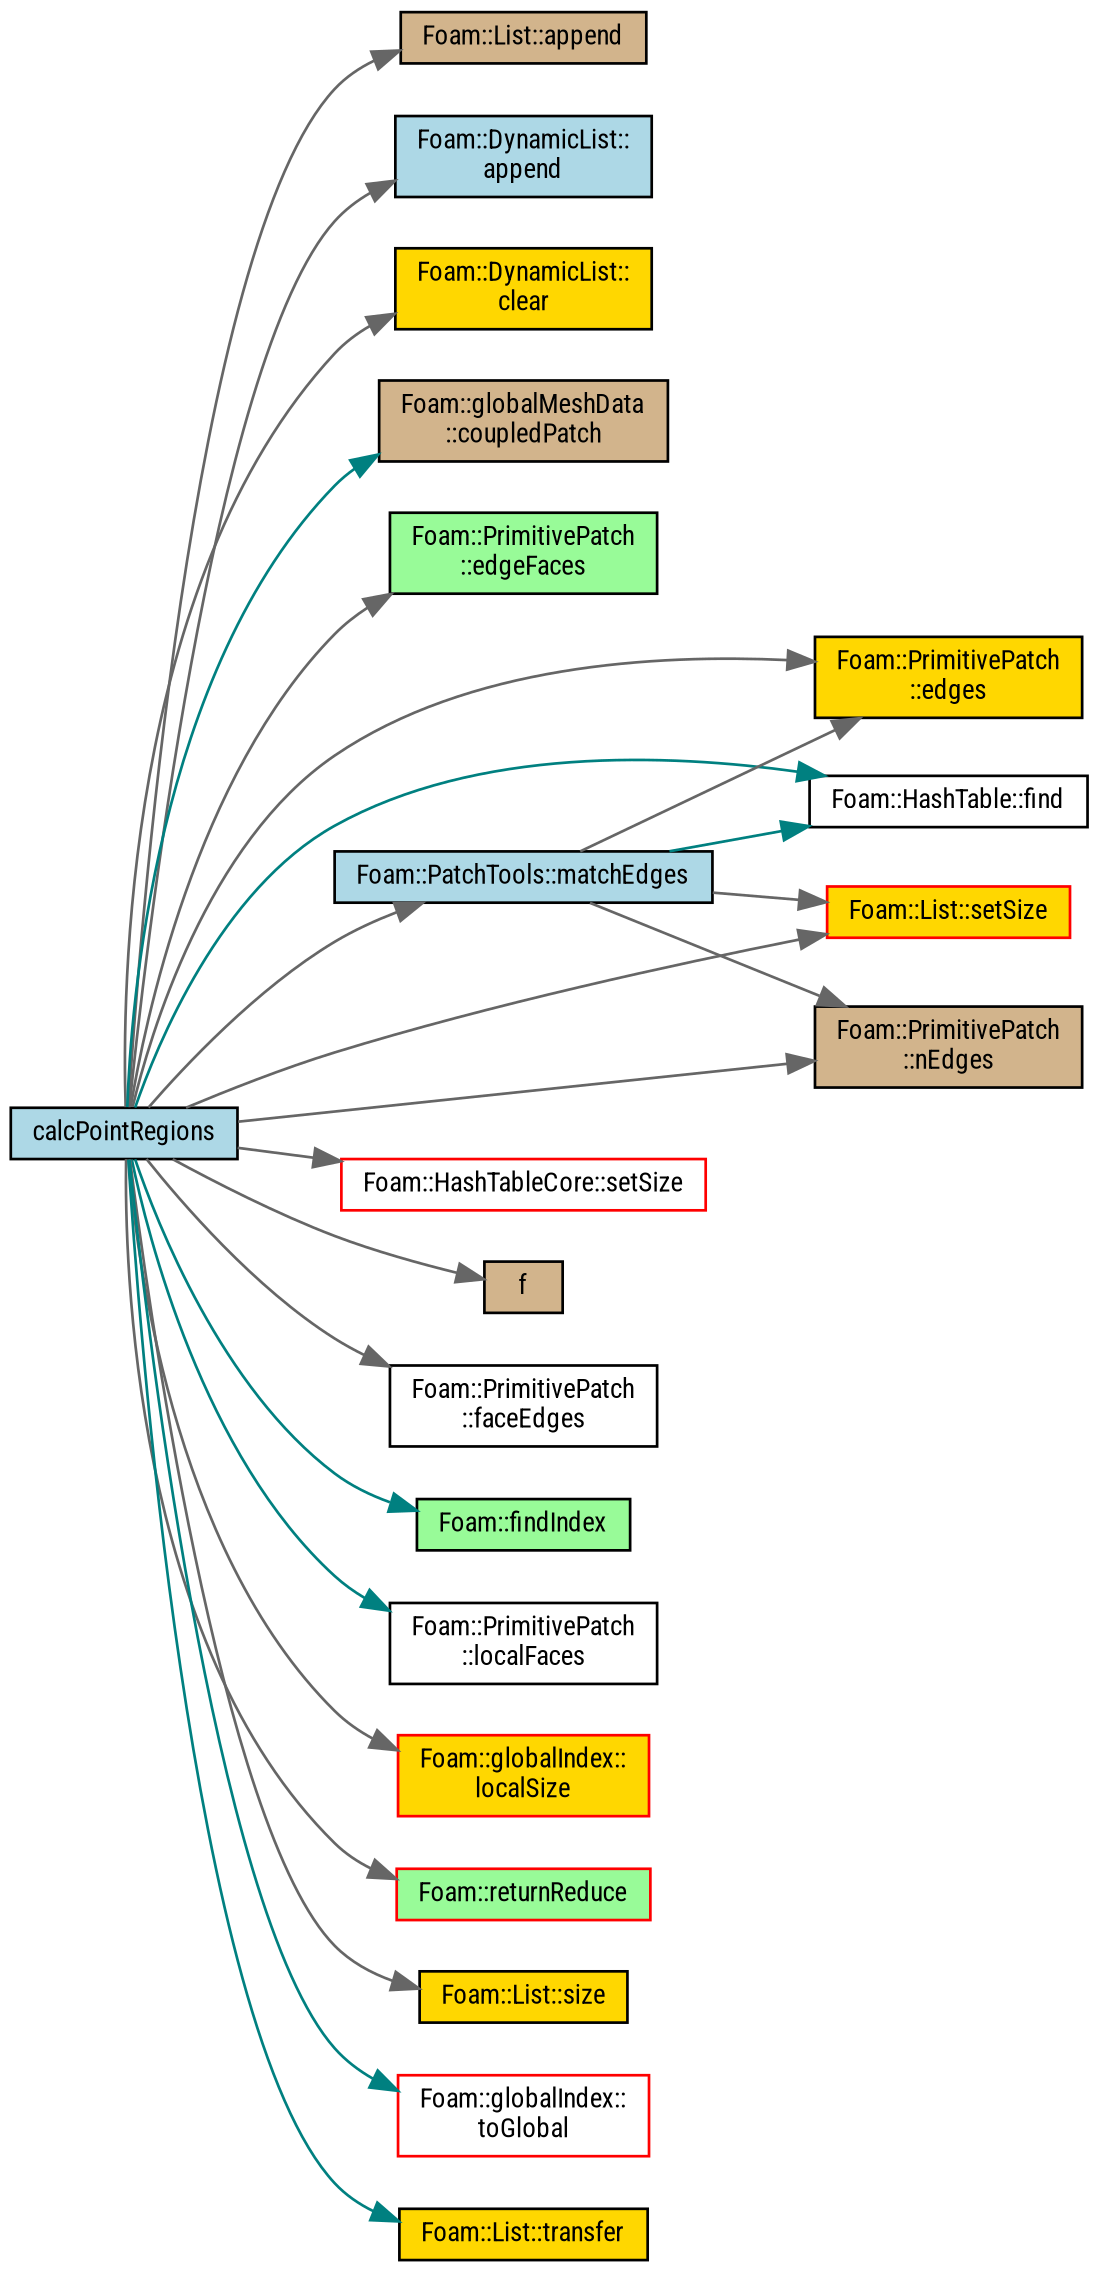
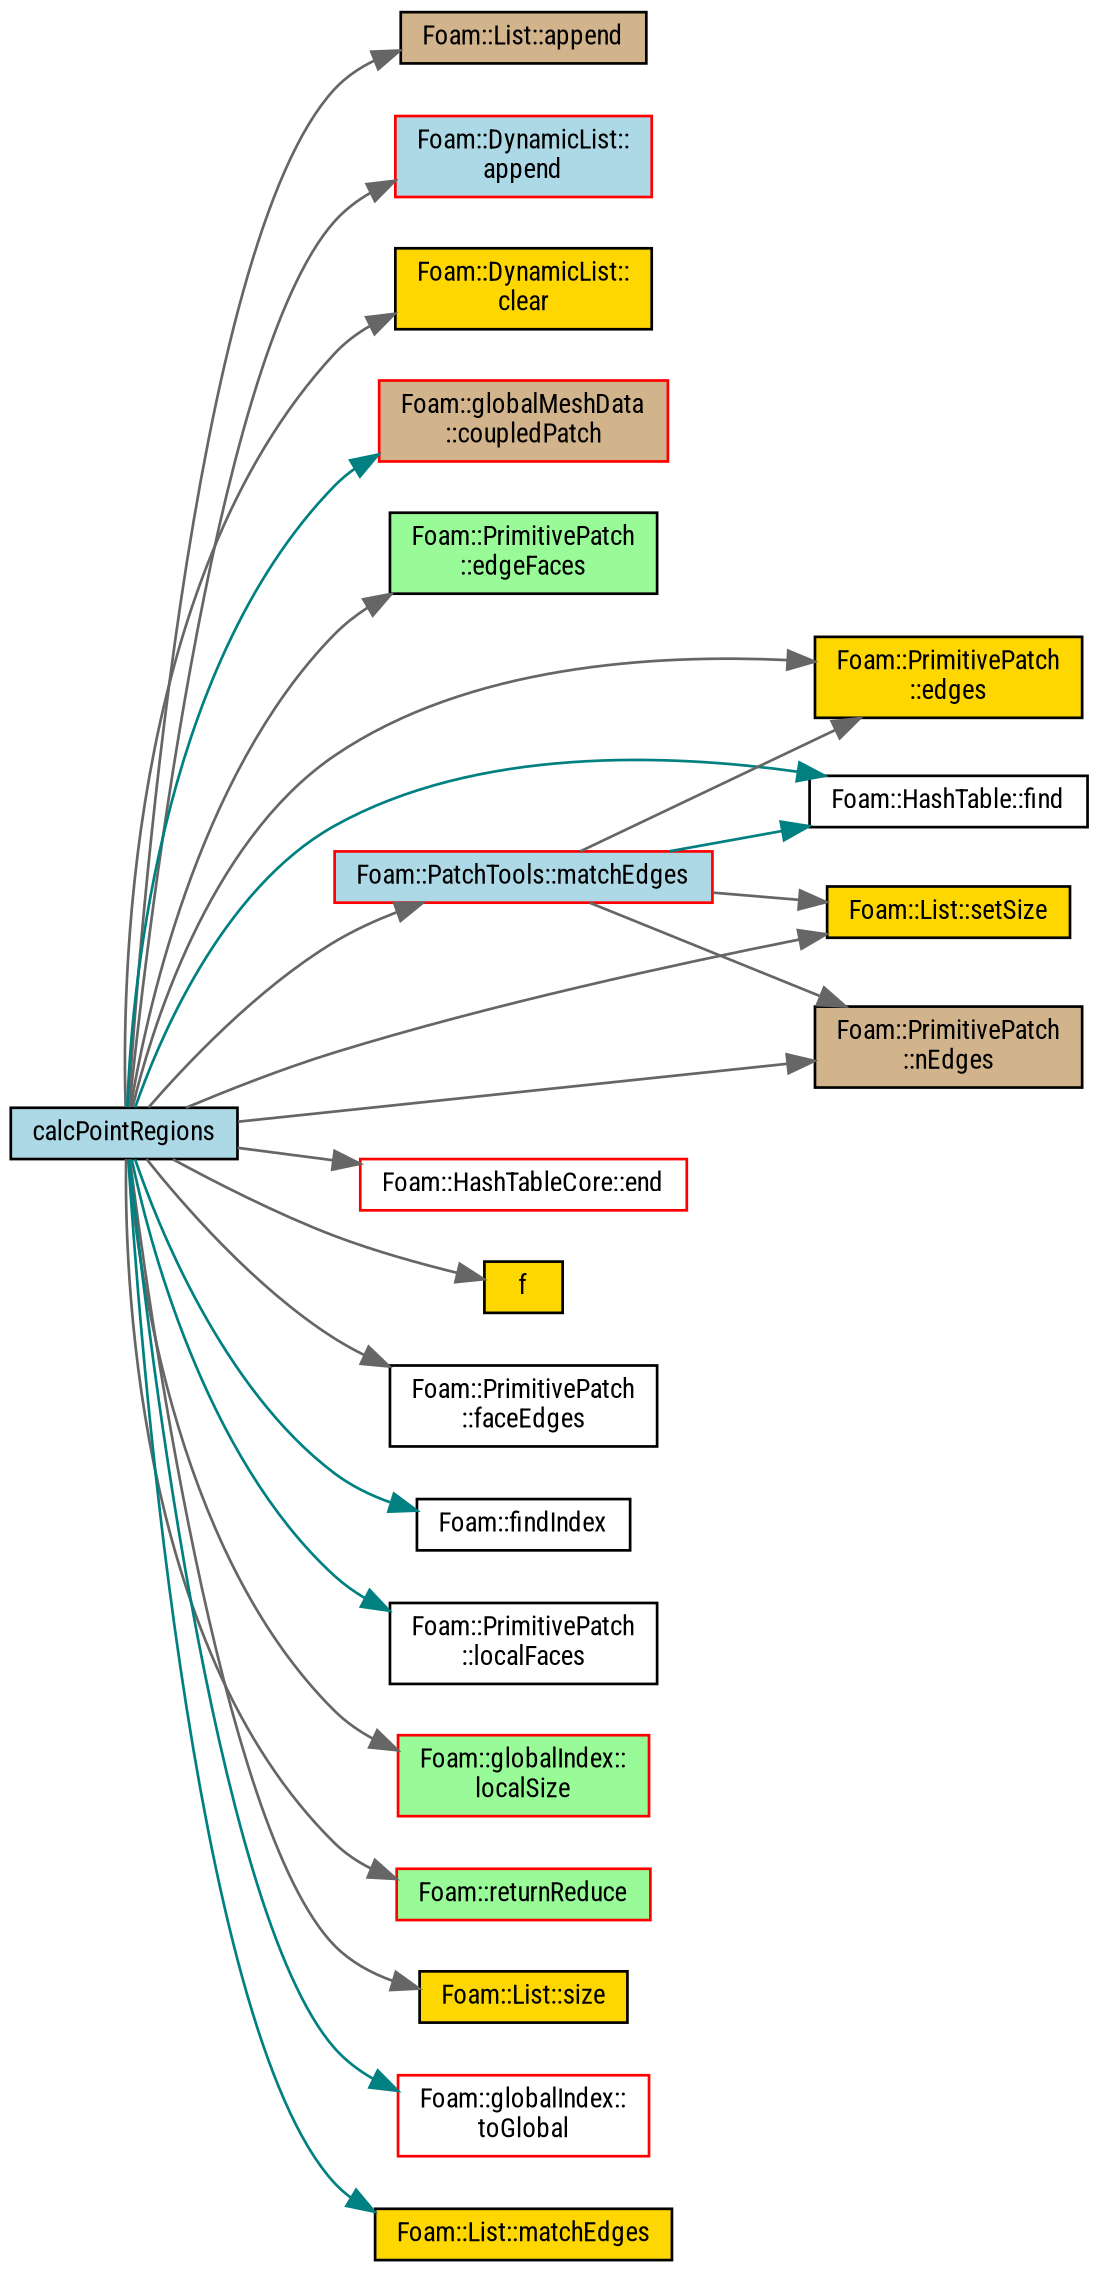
(524, 157) -> (524, 157)
(524, 421) -> (524, 421)
(524, 877) -> (524, 877)
(949, 912) -> (949, 912)
(524, 1185) -> (524, 1185)
(524, 1287) -> (524, 1287)
(524, 1525) -> (524, 1525)
(524, 1776) -> (524, 1776)
(524, 2234) -> (524, 2234)
